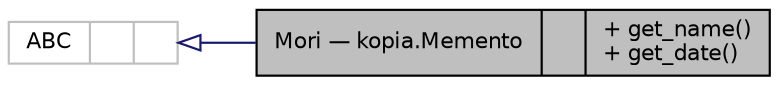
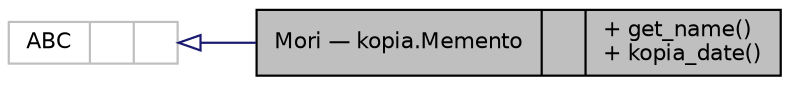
(671, 54) -> (683, 54)
